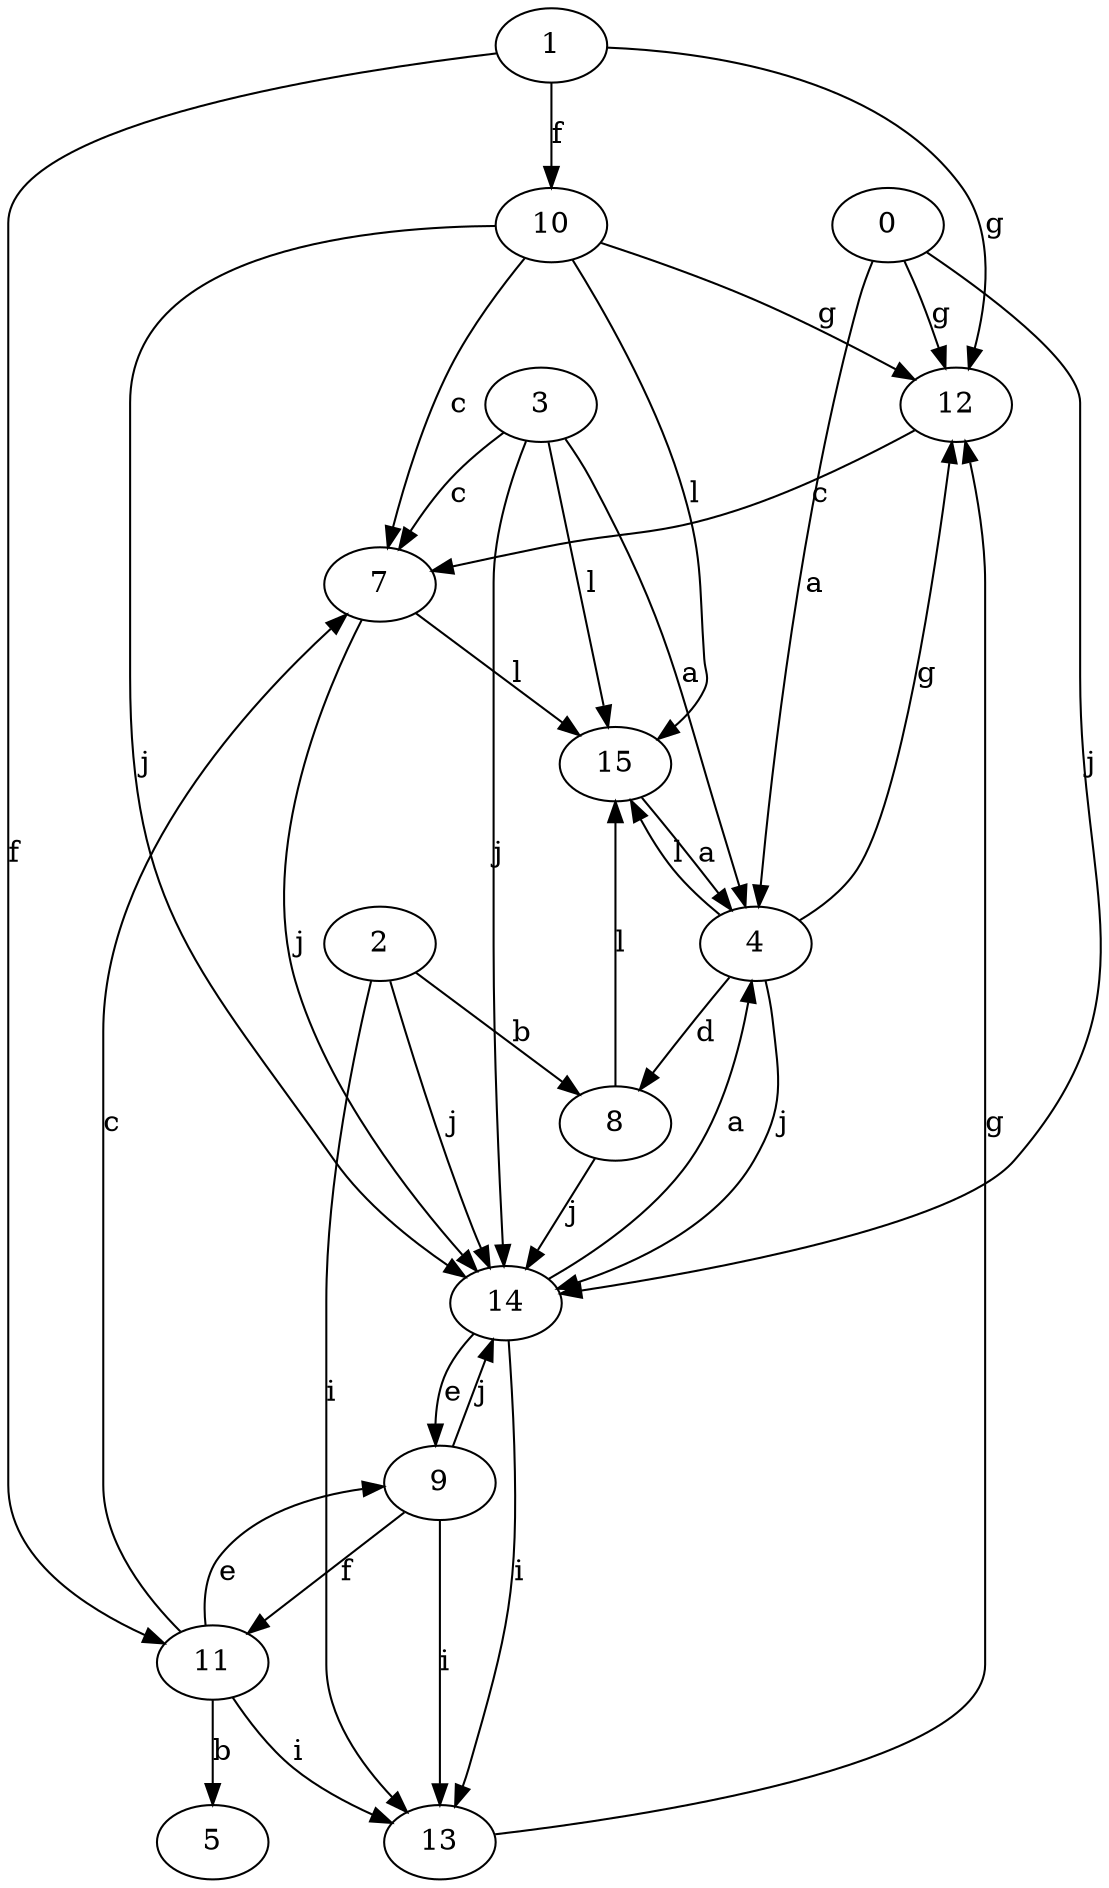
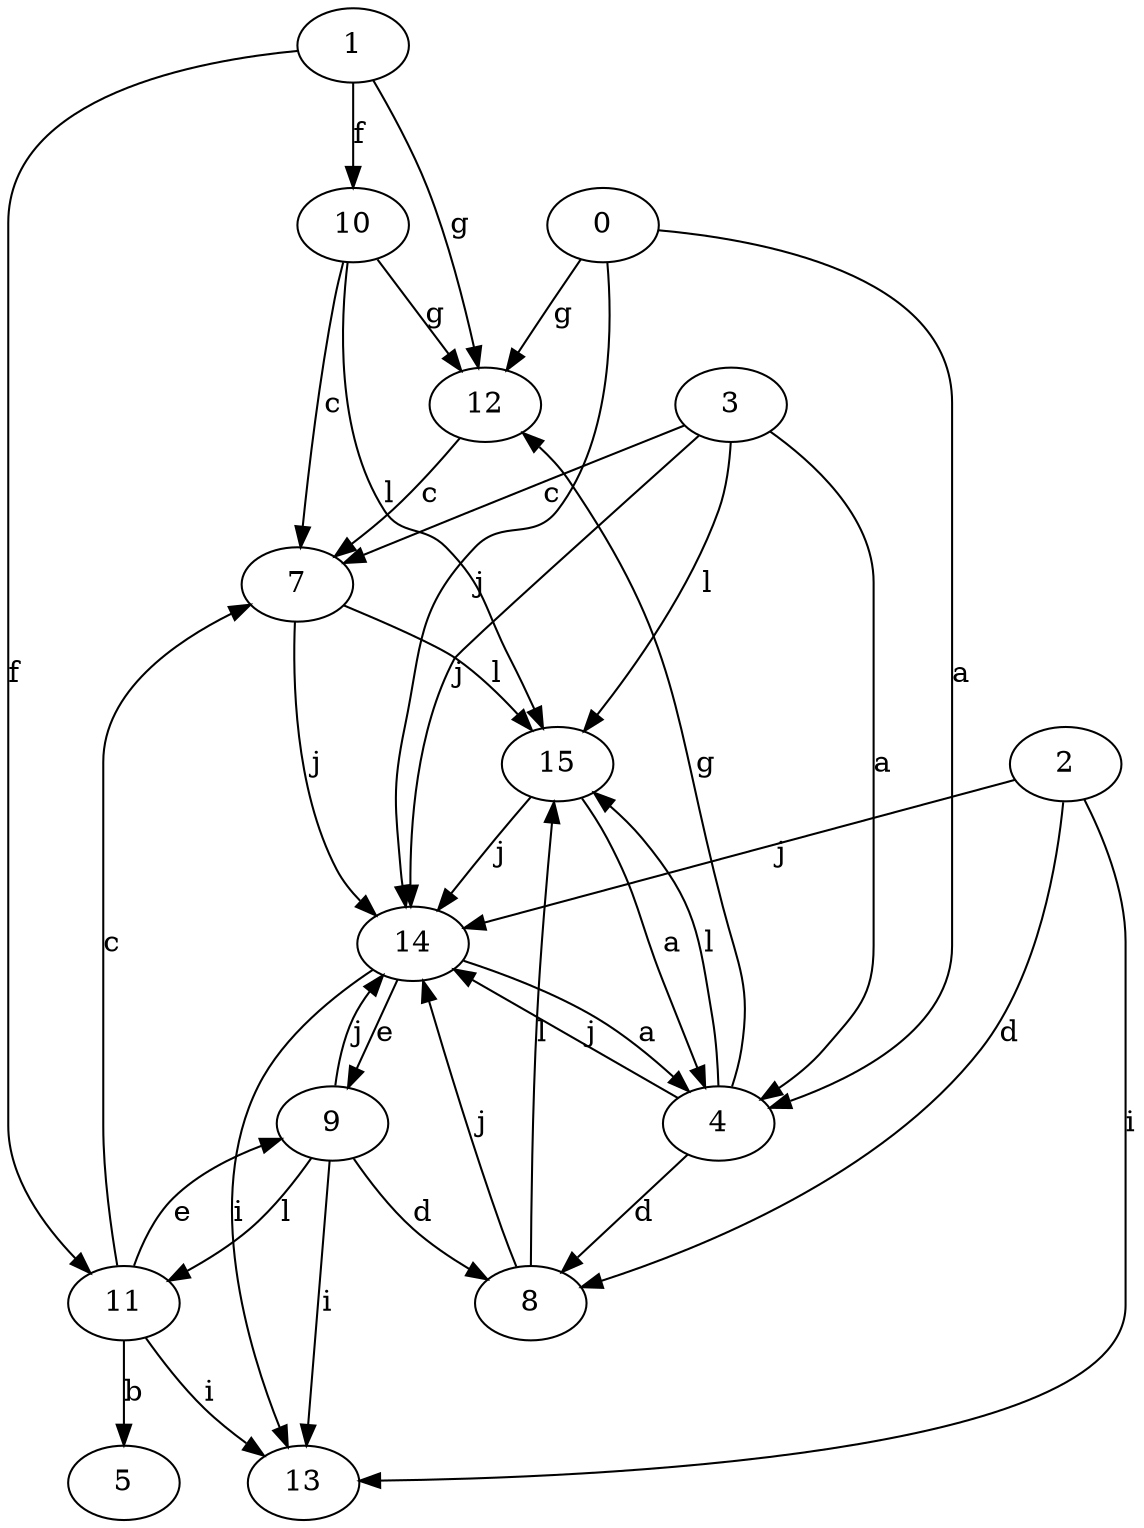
(130, 664) -> (490, 845)
(523, 1034) -> (1010, 1034)
none -> (405, 1221)
(985, 1332) -> none
(347, 1573) -> (286, 1213)
